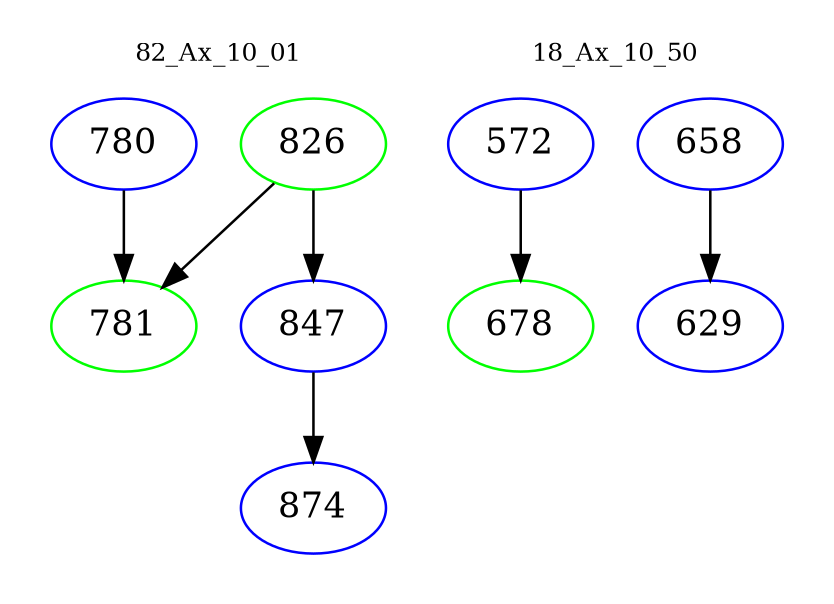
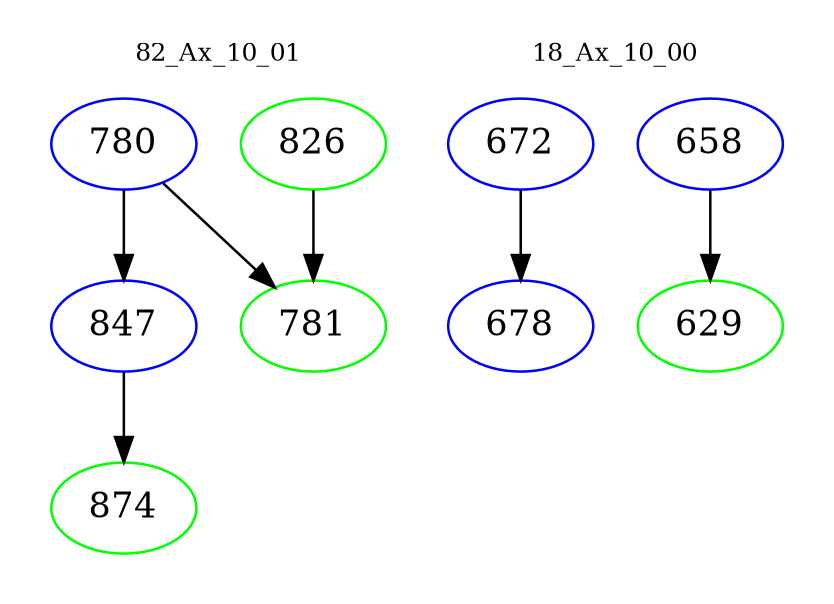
(616, 54) -> (616, 54)
(521, 144) -> (521, 144)
(313, 223) -> (124, 223)
(521, 326) -> (521, 326)
(710, 326) -> (710, 326)
(313, 508) -> (124, 508)
